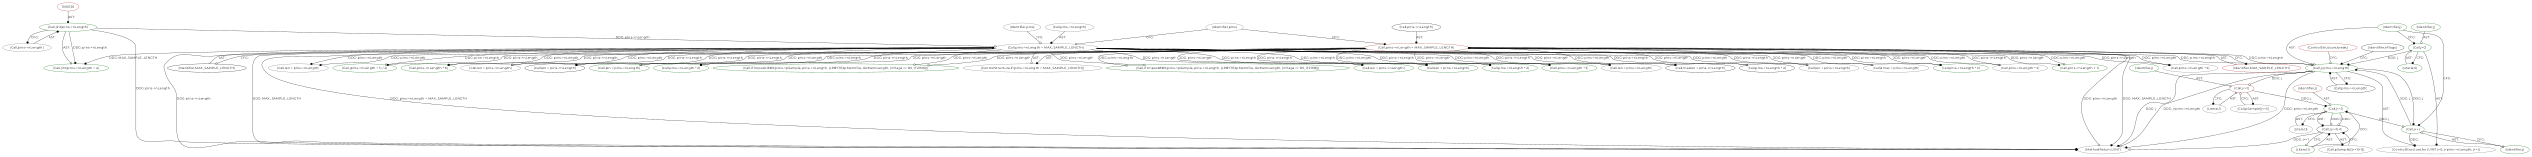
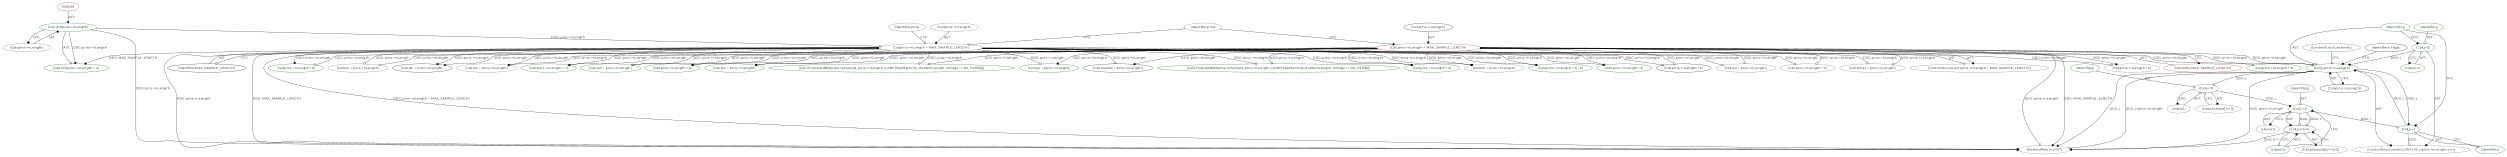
(1357, 54) -> none
